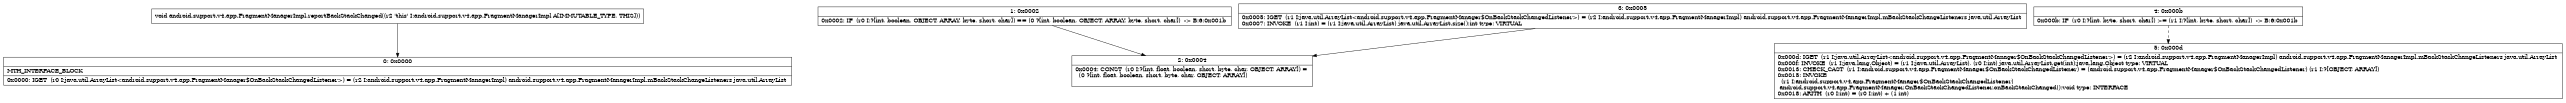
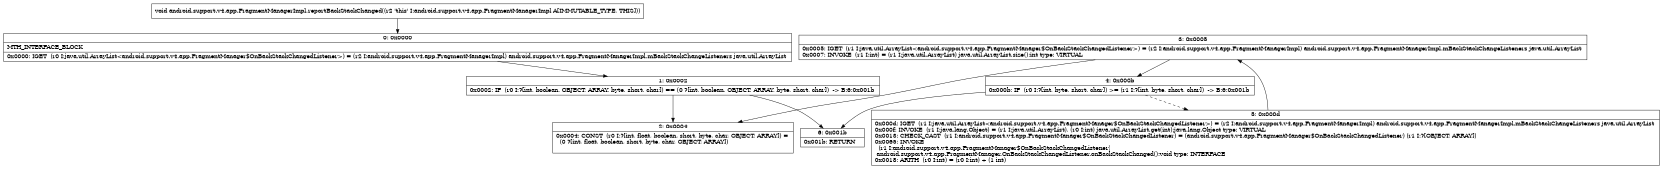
none -> (1155, 67)
none -> (550, 69)
(1804, 76) -> (901, 142)
none -> (1262, 82)
none -> (832, 138)
